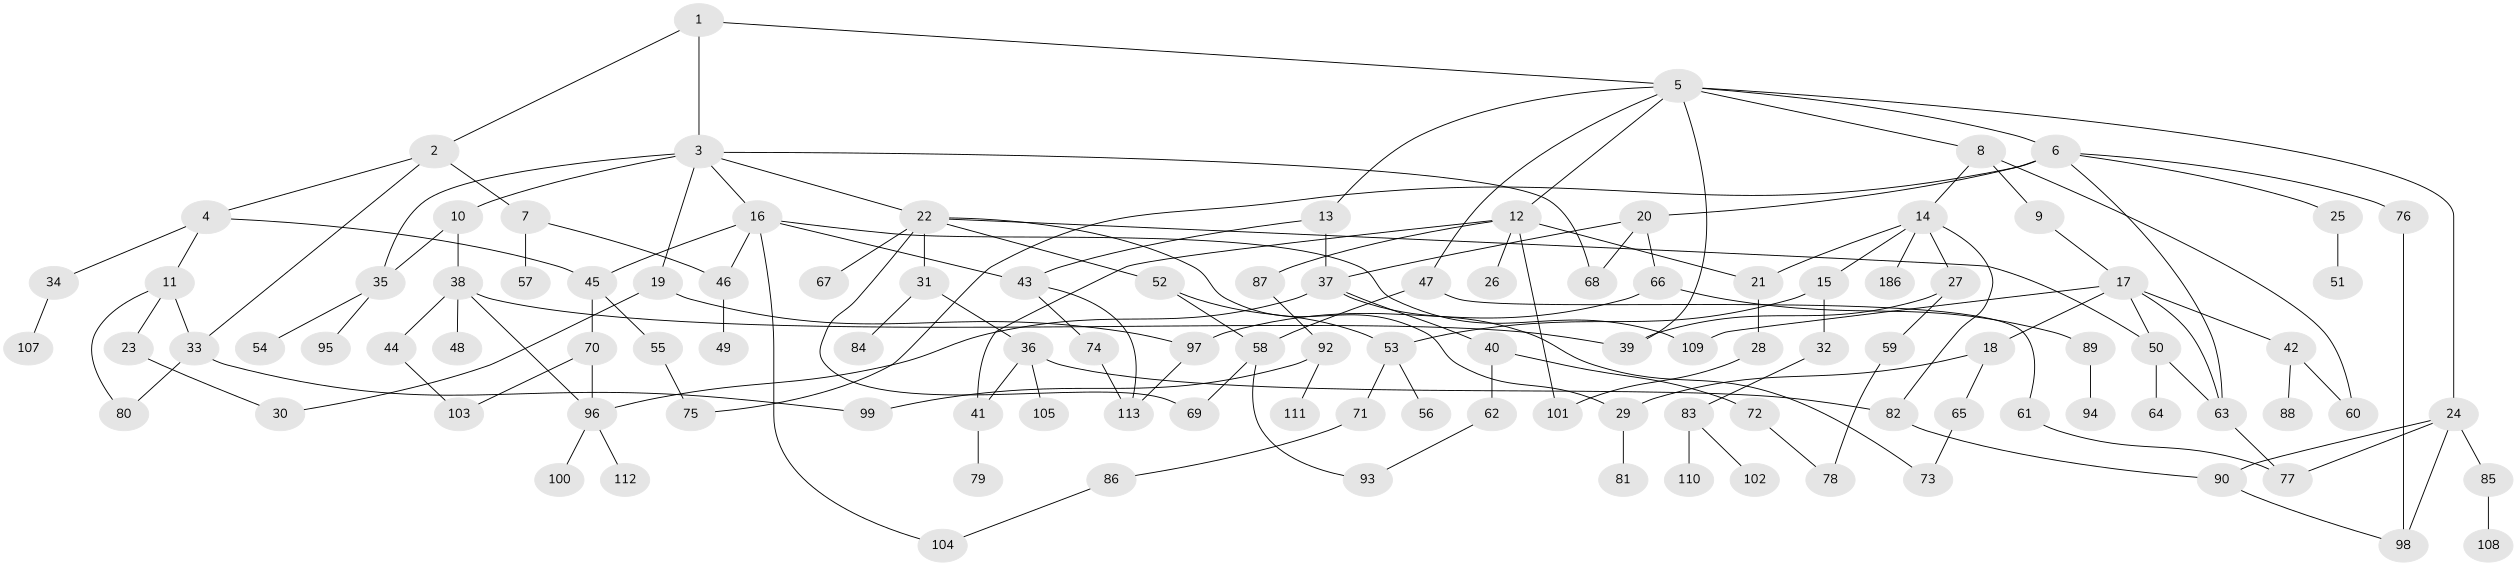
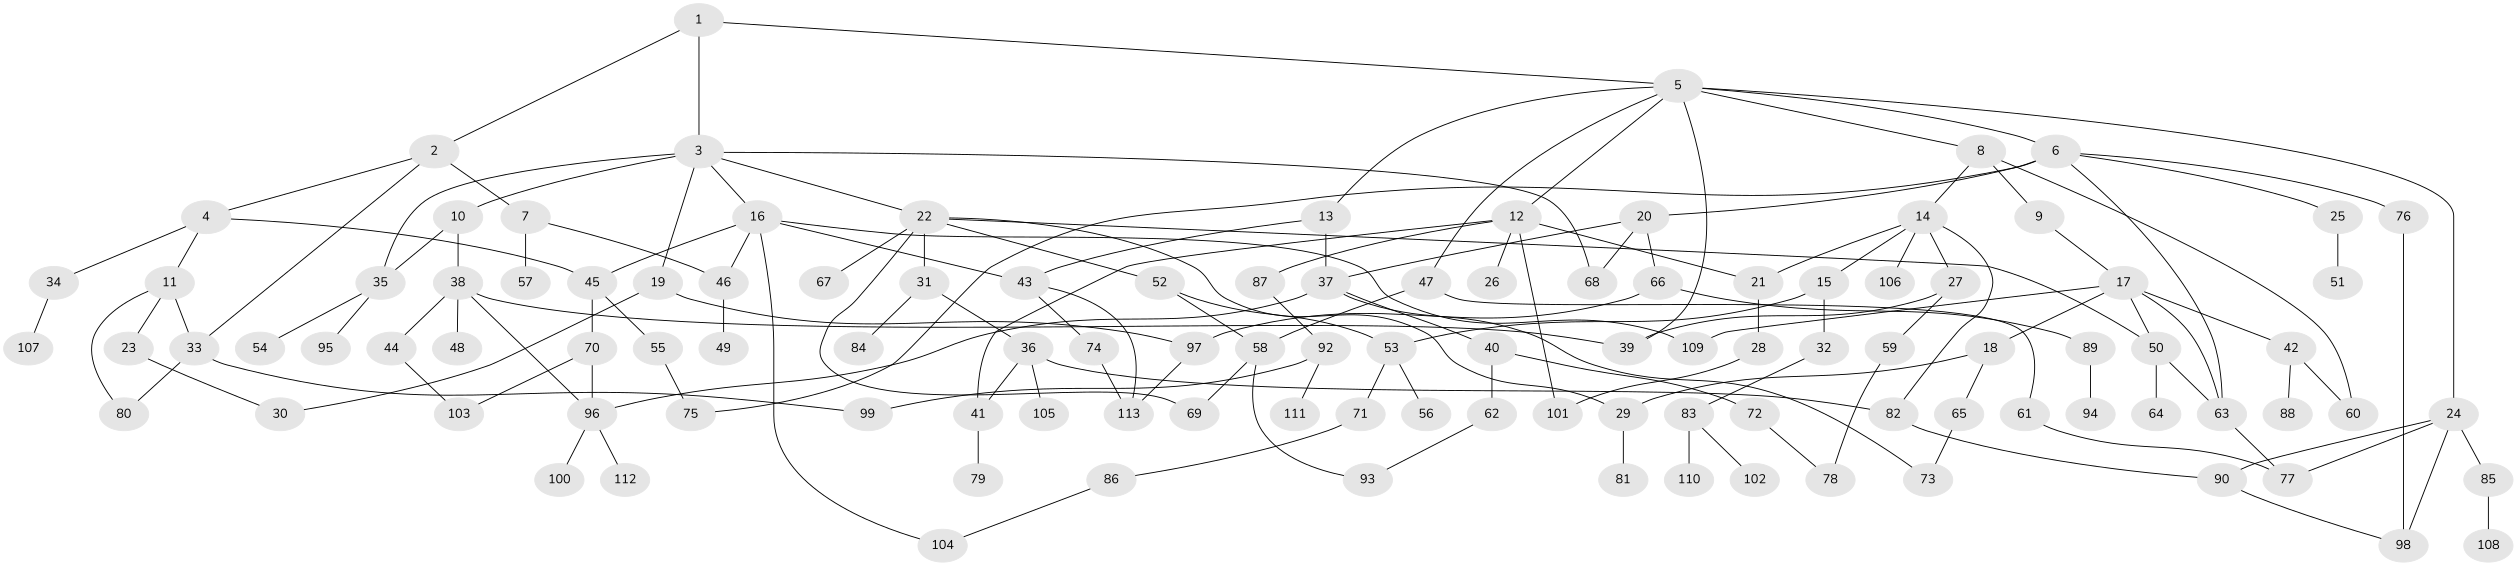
(1890, 283) -> (1890, 283)
